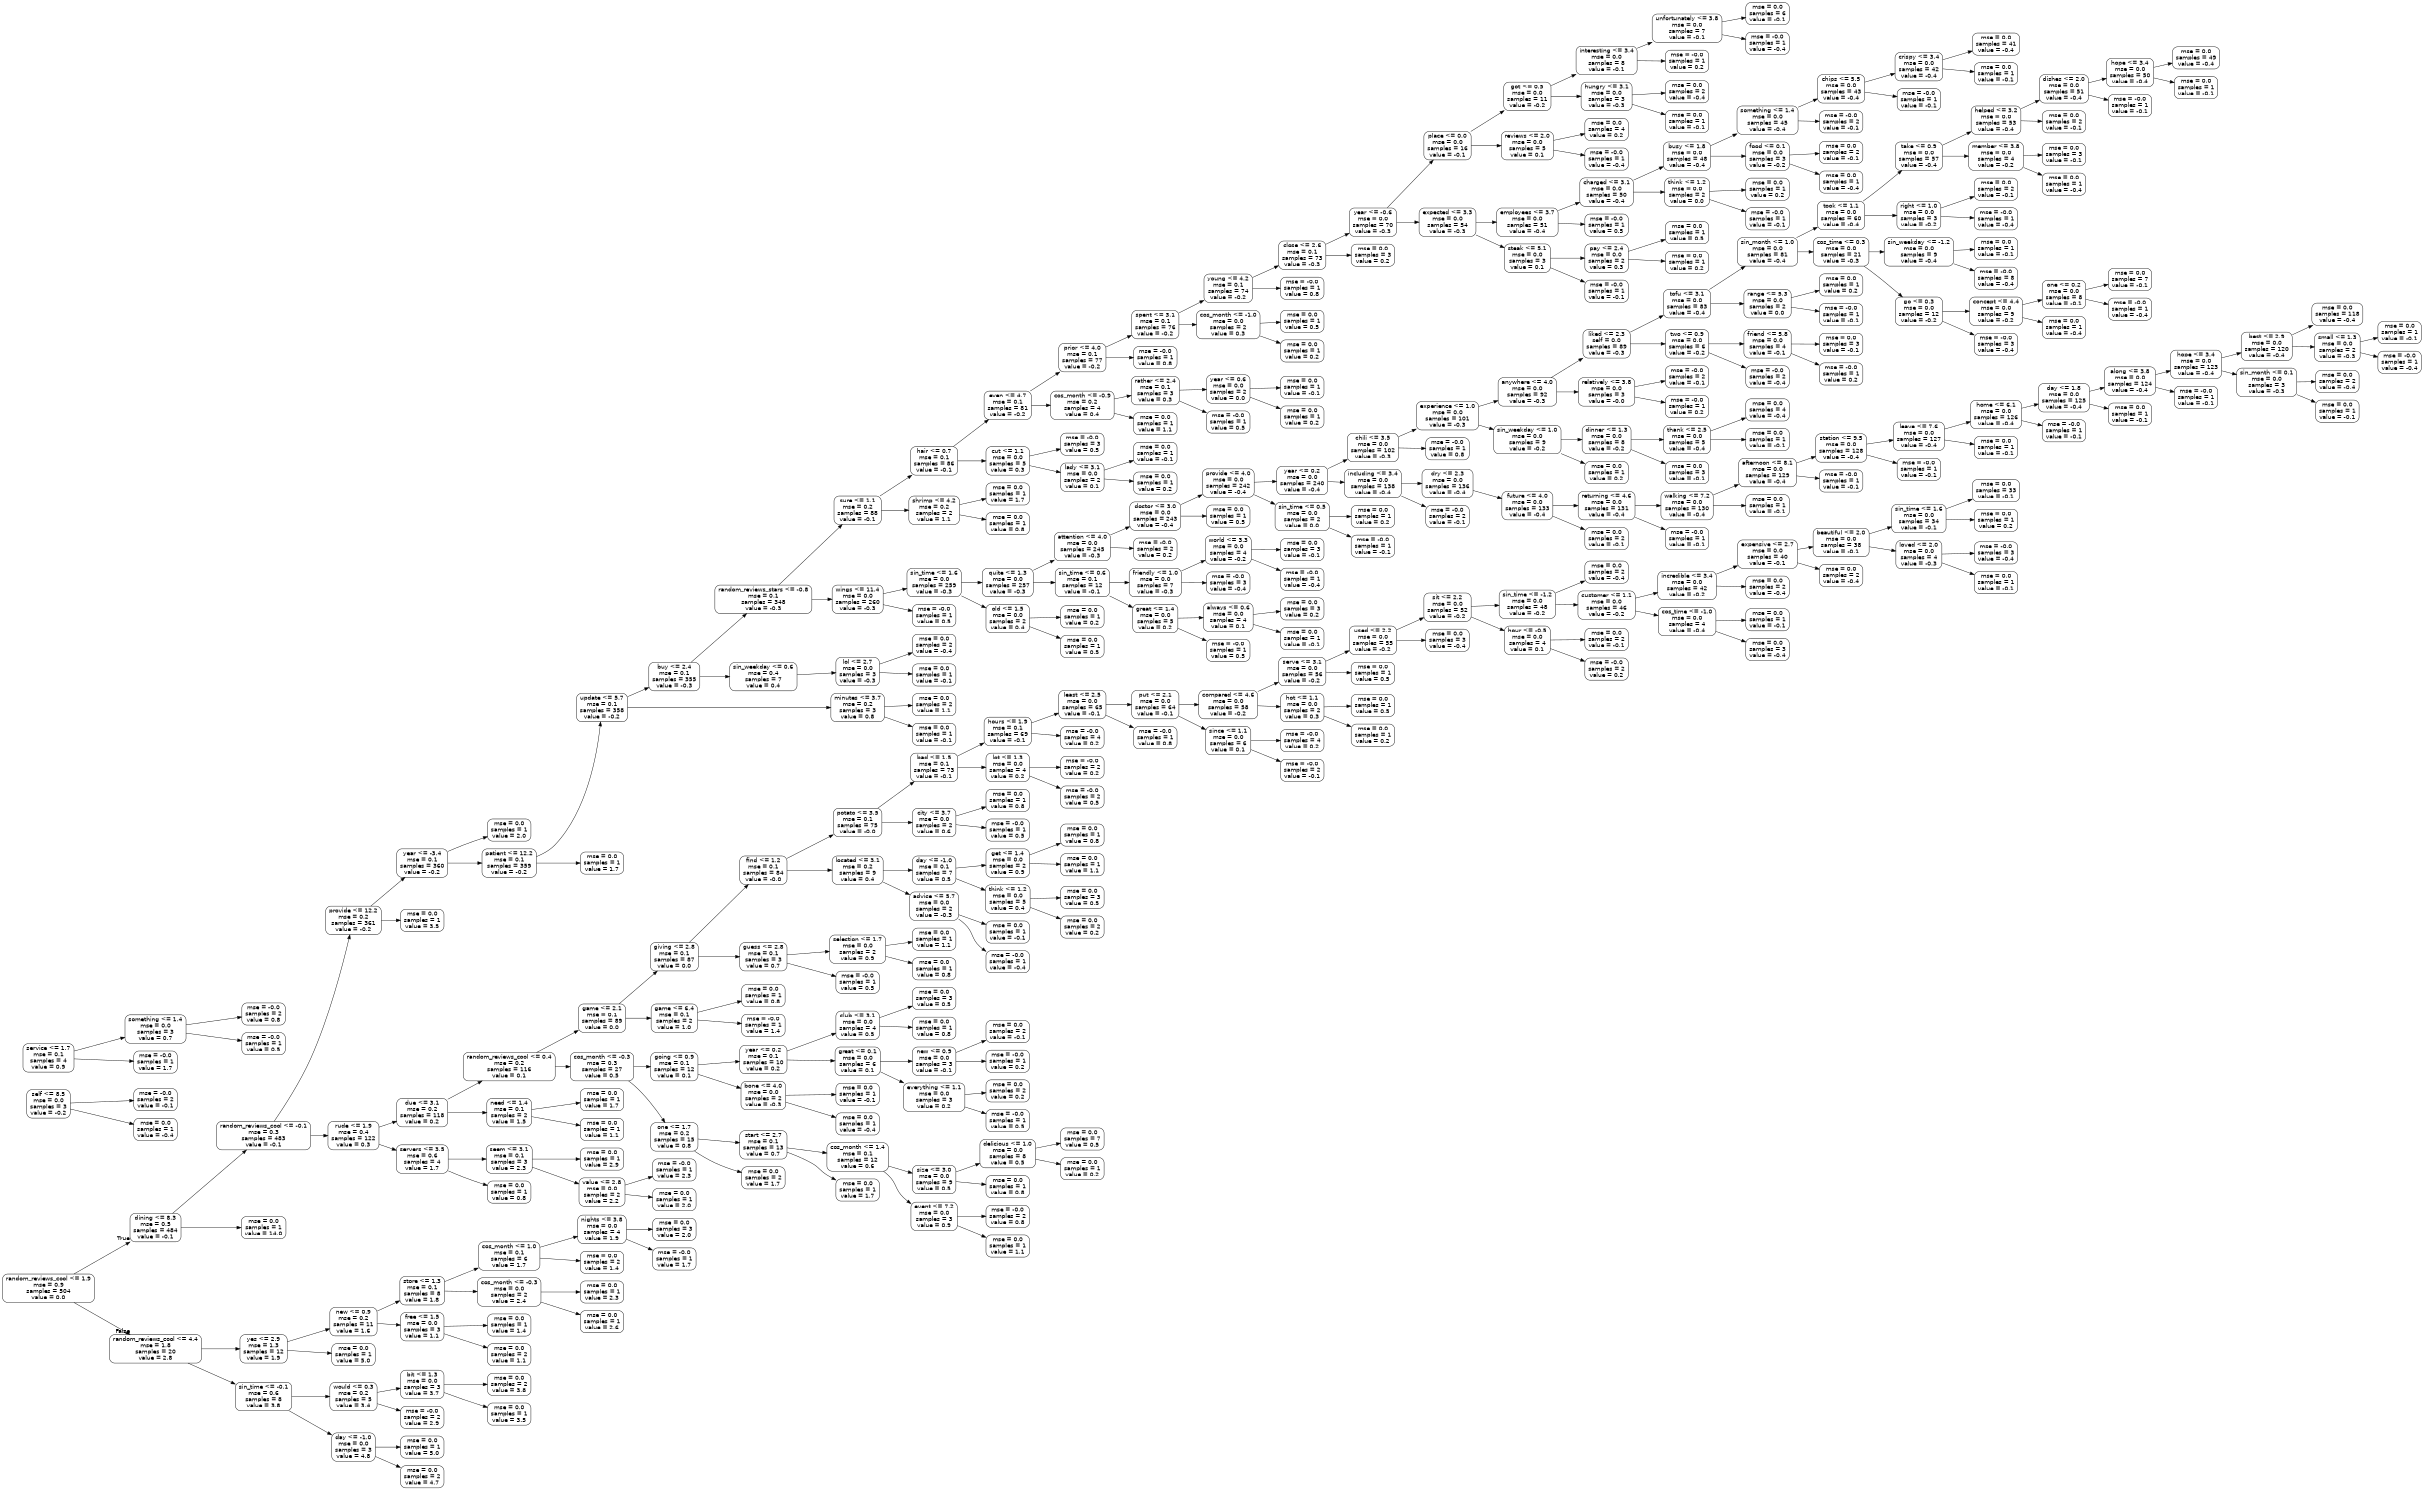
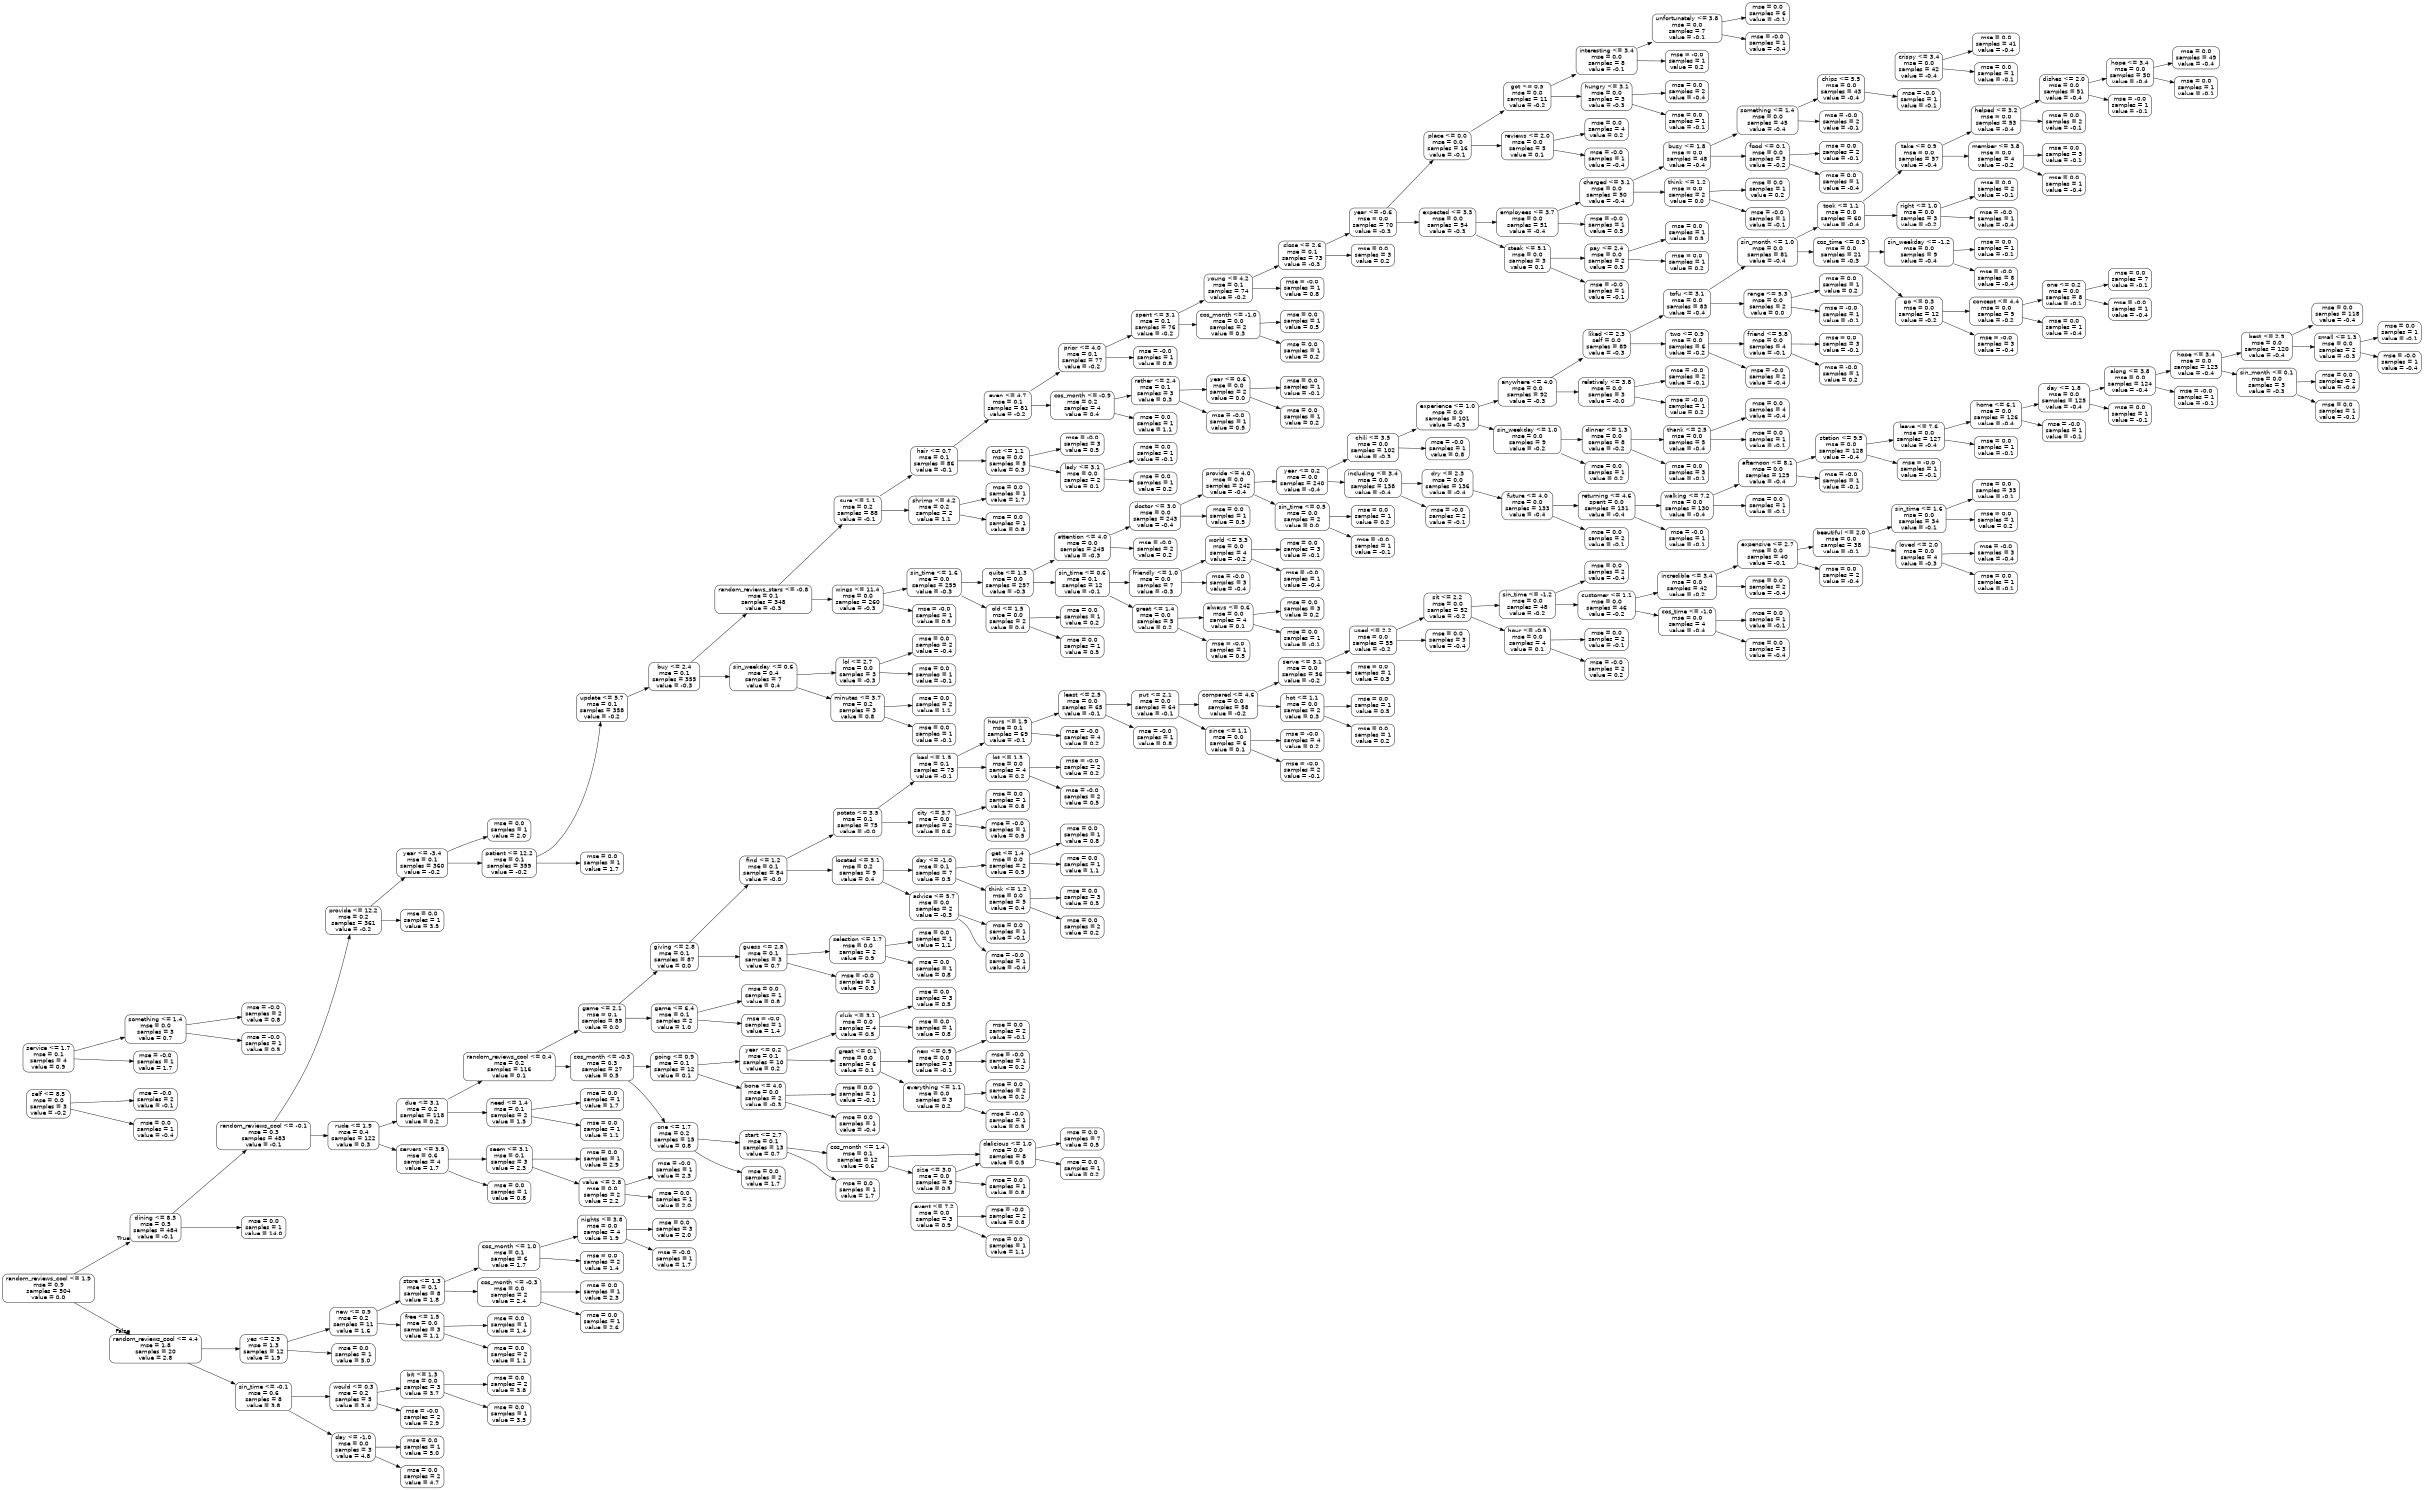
(1878, 78) -> none
(1607, 506) -> (1607, 506)
(727, 708) -> (812, 693)
(896, 1186) -> (932, 1155)
